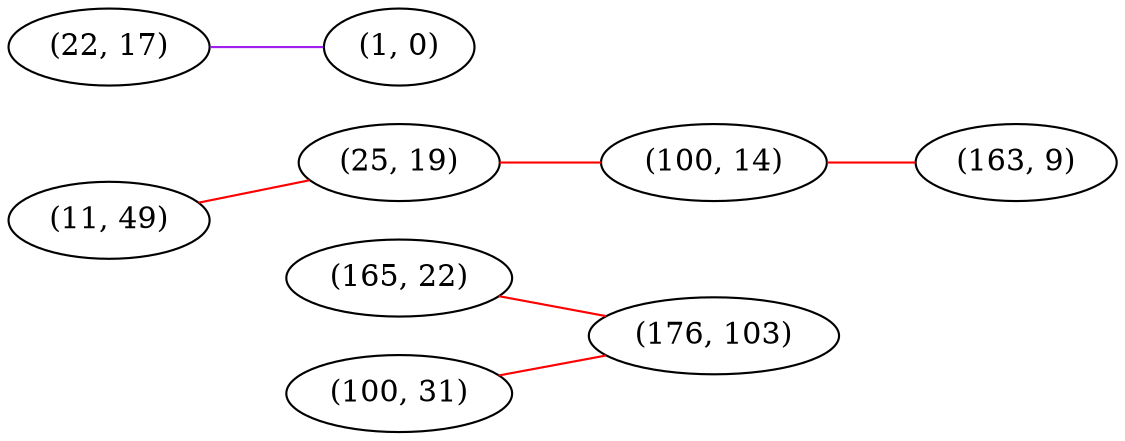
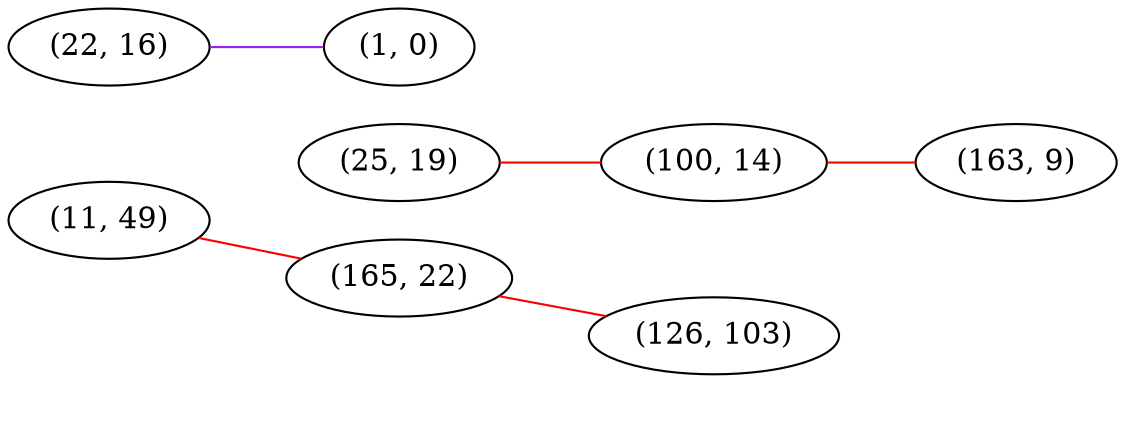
(109, 47) -> (109, 47)
(254, 191) -> (250, 248)
(714, 336) -> (714, 336)
(399, 394) -> none
